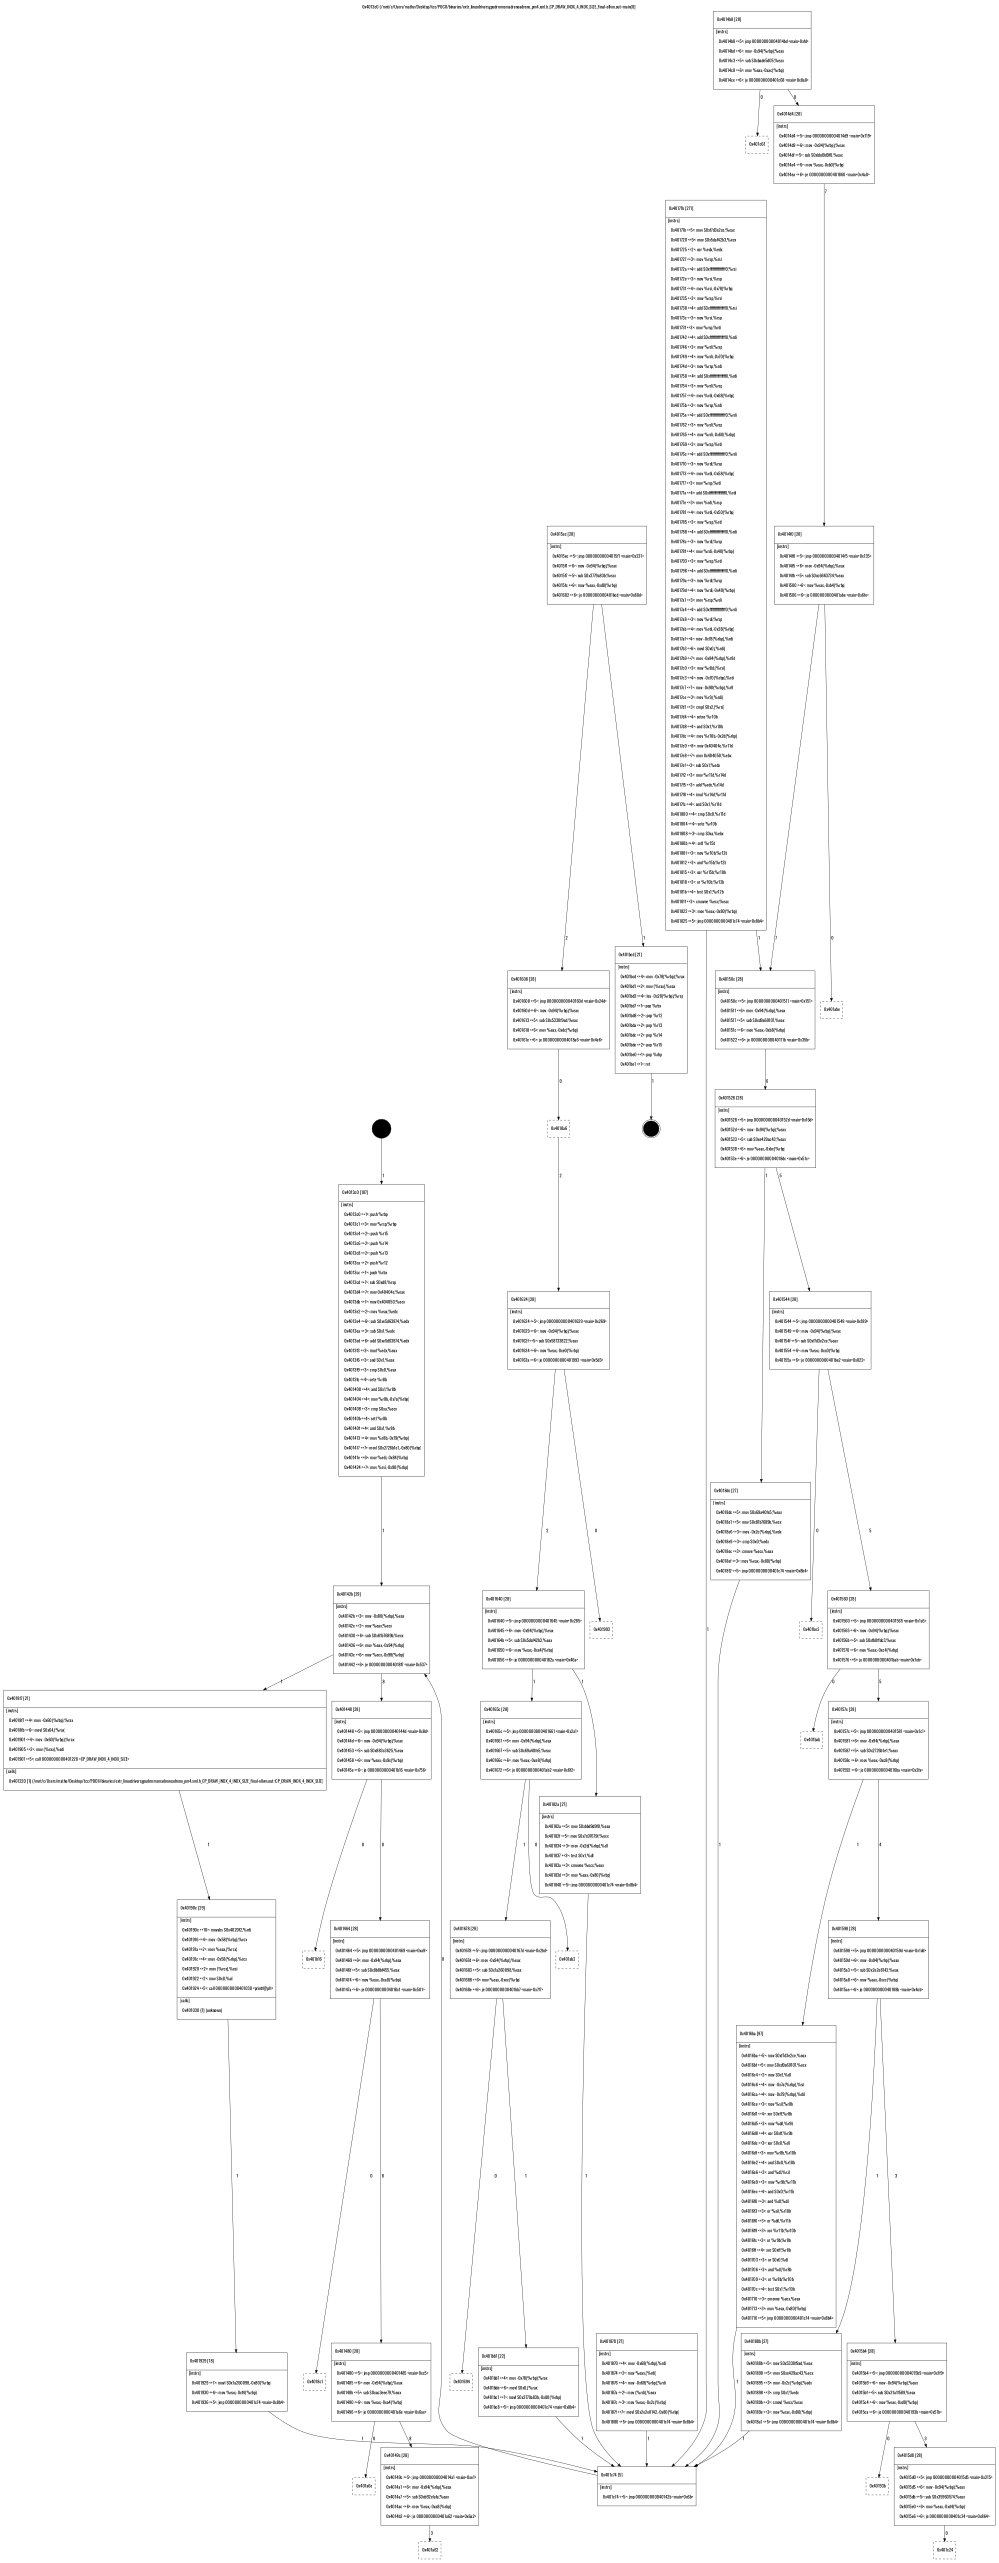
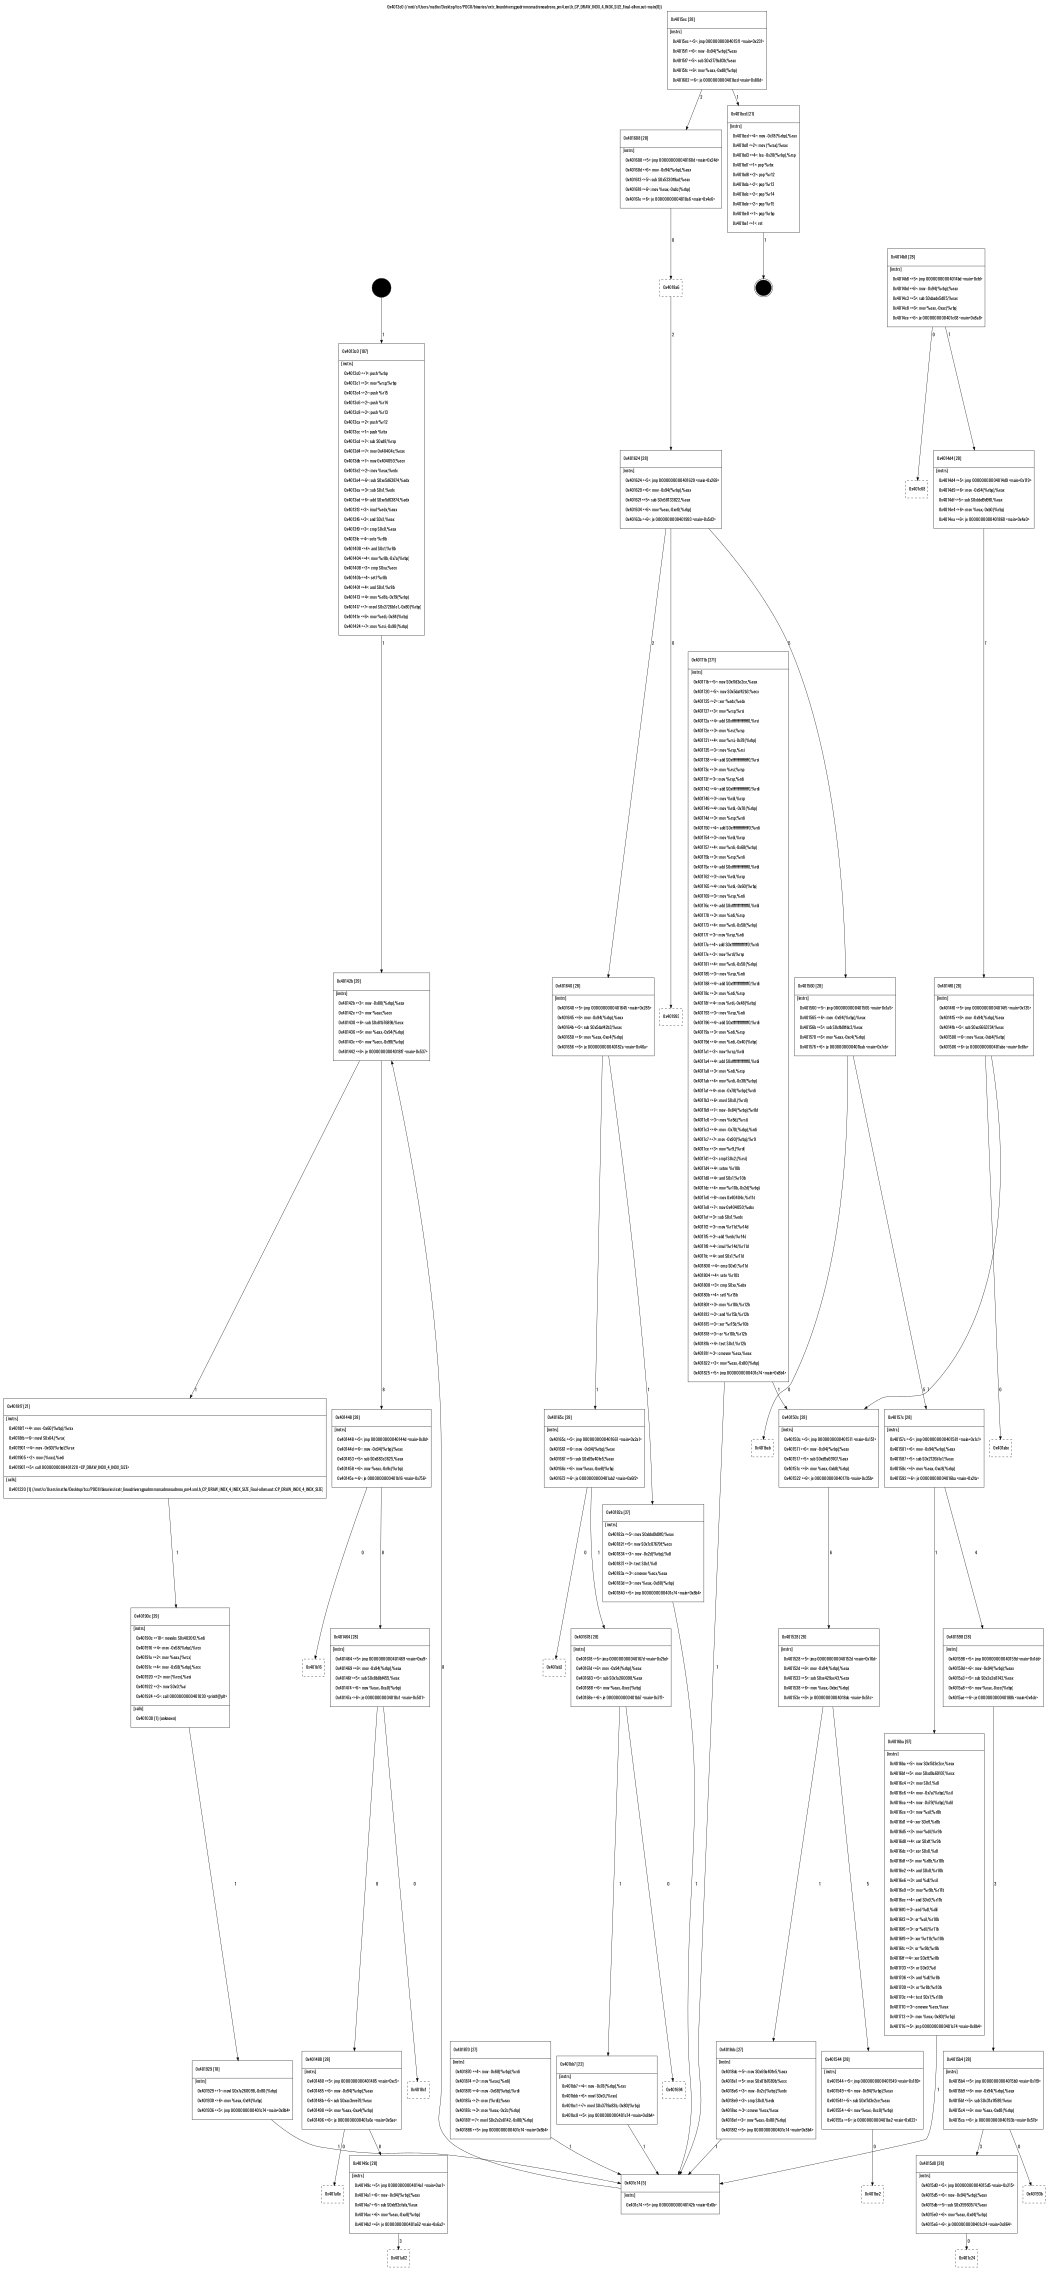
(795, 97) -> (949, 335)
(849, 1478) -> (819, 737)
(791, 2382) -> none
